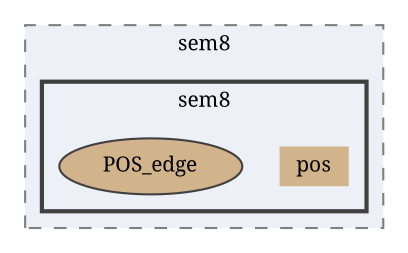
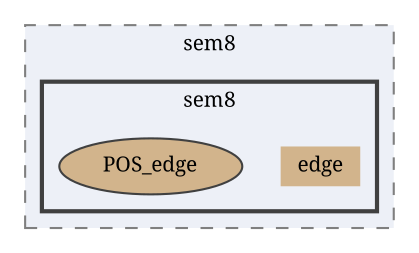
(314, 166) -> (320, 166)
